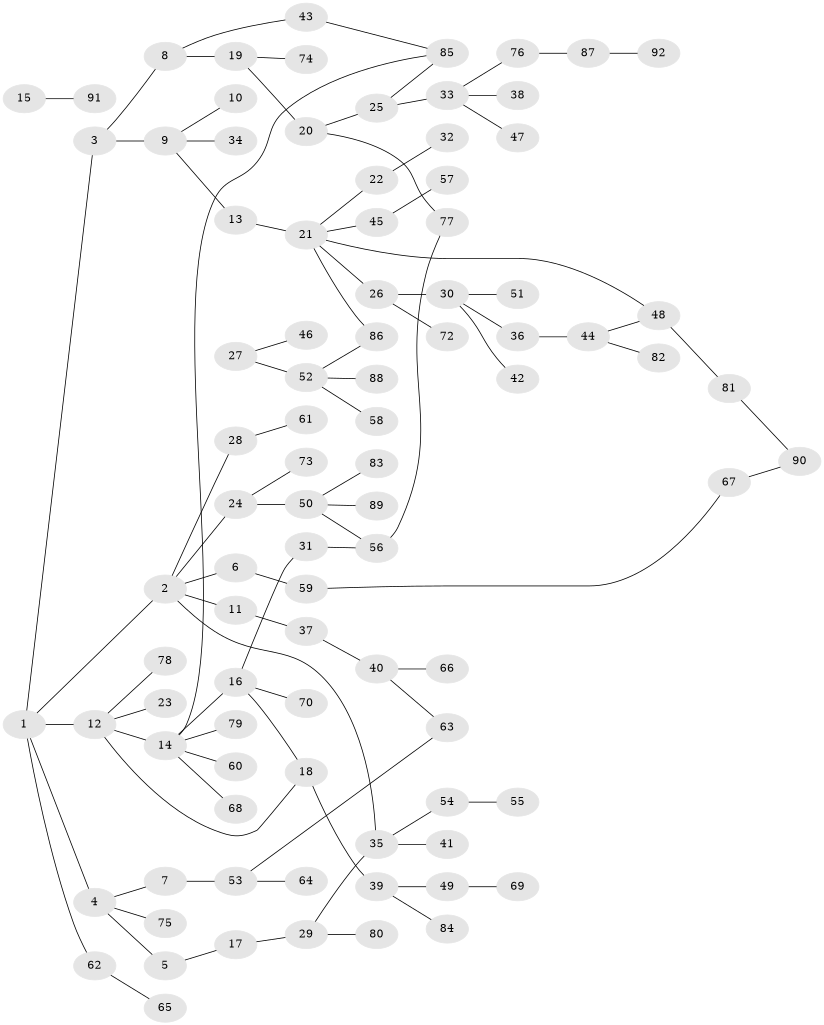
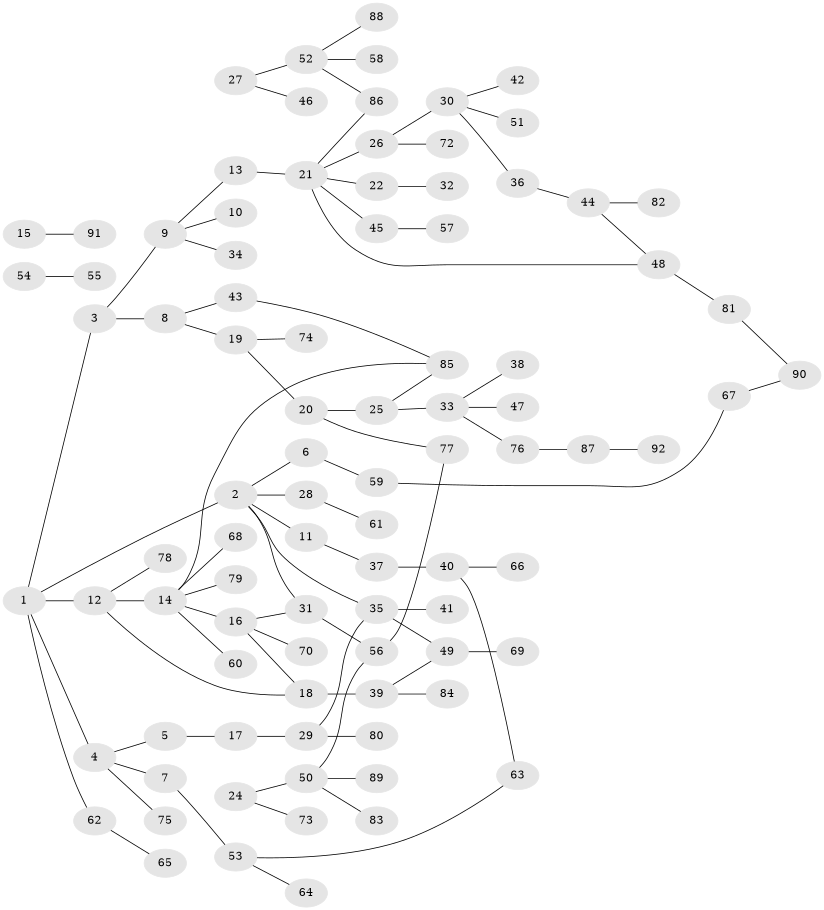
(197, 551) -> (272, 552)
(165, 703) -> none
(412, 823) -> (412, 631)
